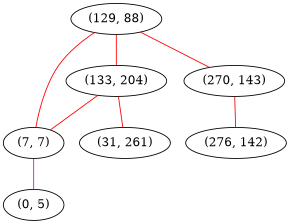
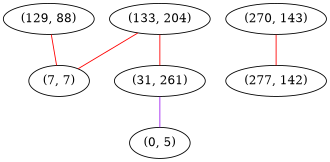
(116, 50) -> none
(175, 50) -> none
(236, 143) -> (276, 81)
(34, 174) -> (160, 112)
